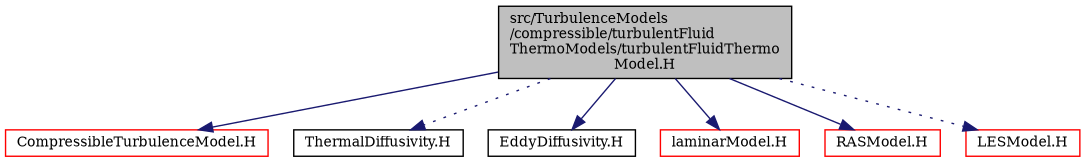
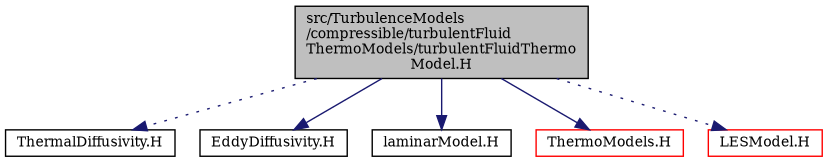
(137, 143) -> none
(730, 143) -> (442, 143)
(883, 143) -> (610, 143)
